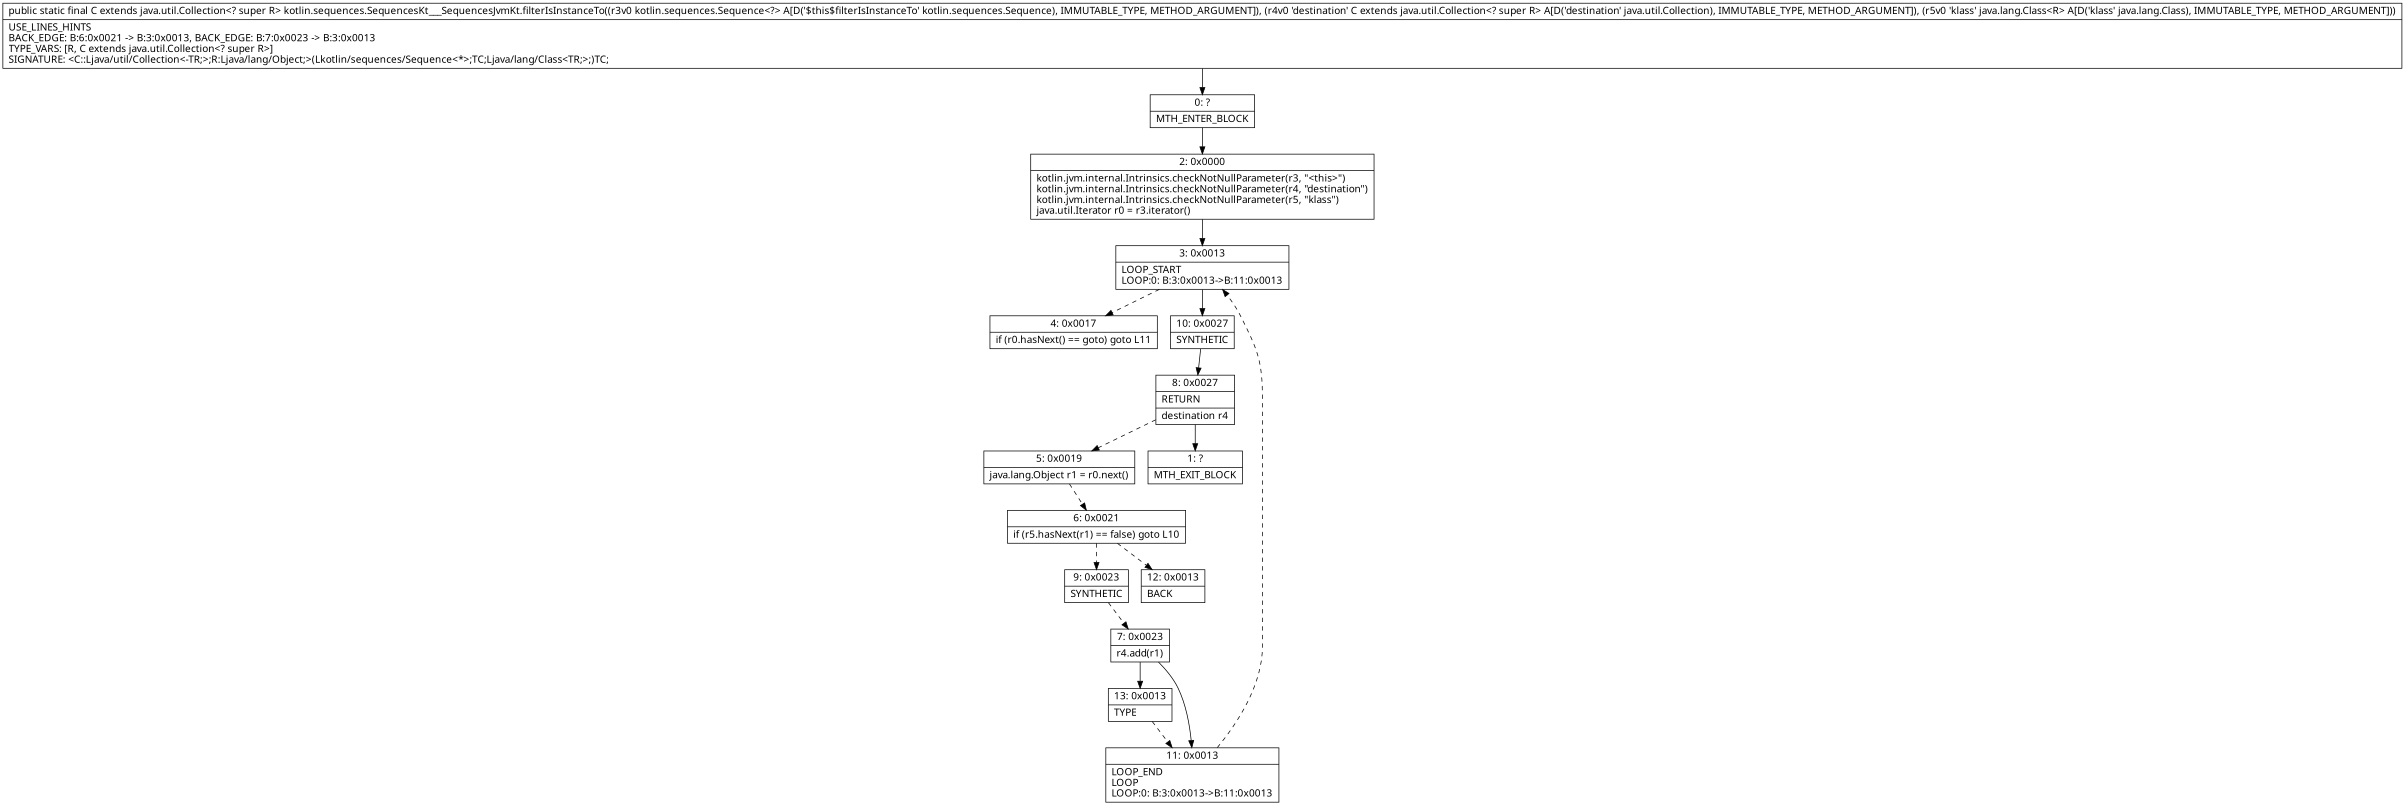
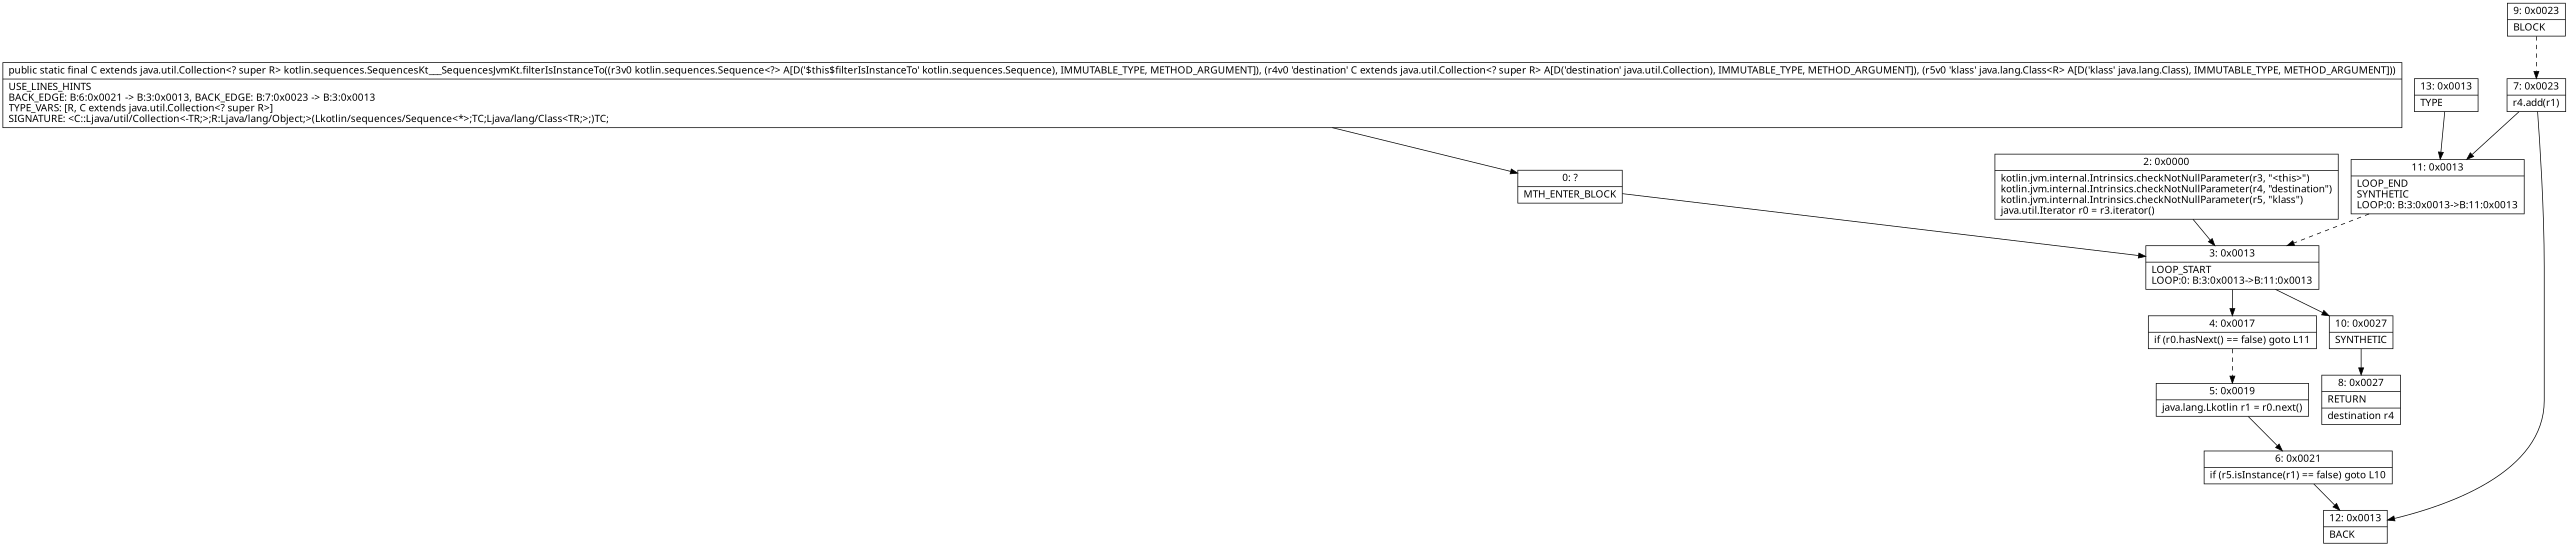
(1202, 137) -> (1880, 225)
(1136, 301) -> (2232, 299)
(1074, 340) -> (2232, 340)
(1127, 434) -> (2232, 363)
(1195, 467) -> none
(1059, 475) -> (2232, 408)
(1076, 494) -> (2263, 431)
(1097, 535) -> (2298, 475)
(1097, 553) -> none
(1132, 554) -> (2324, 495)
(1097, 594) -> (2530, 28)
(1140, 672) -> (2544, 358)
(1160, 732) -> (2443, 132)
(1125, 783) -> (2383, 195)
